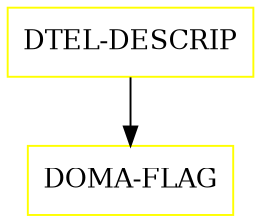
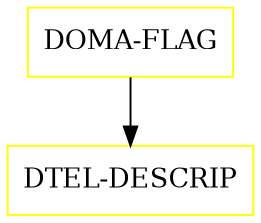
(131, 102) -> (131, 102)
